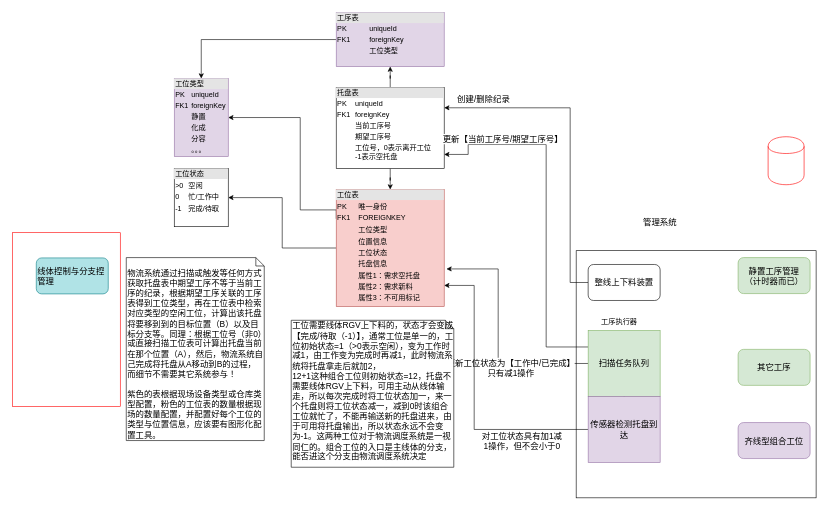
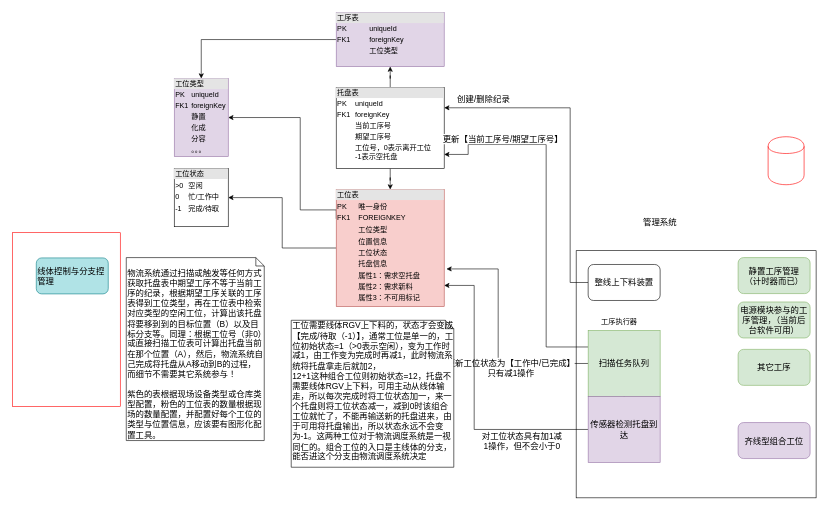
none -> (774, 320)
